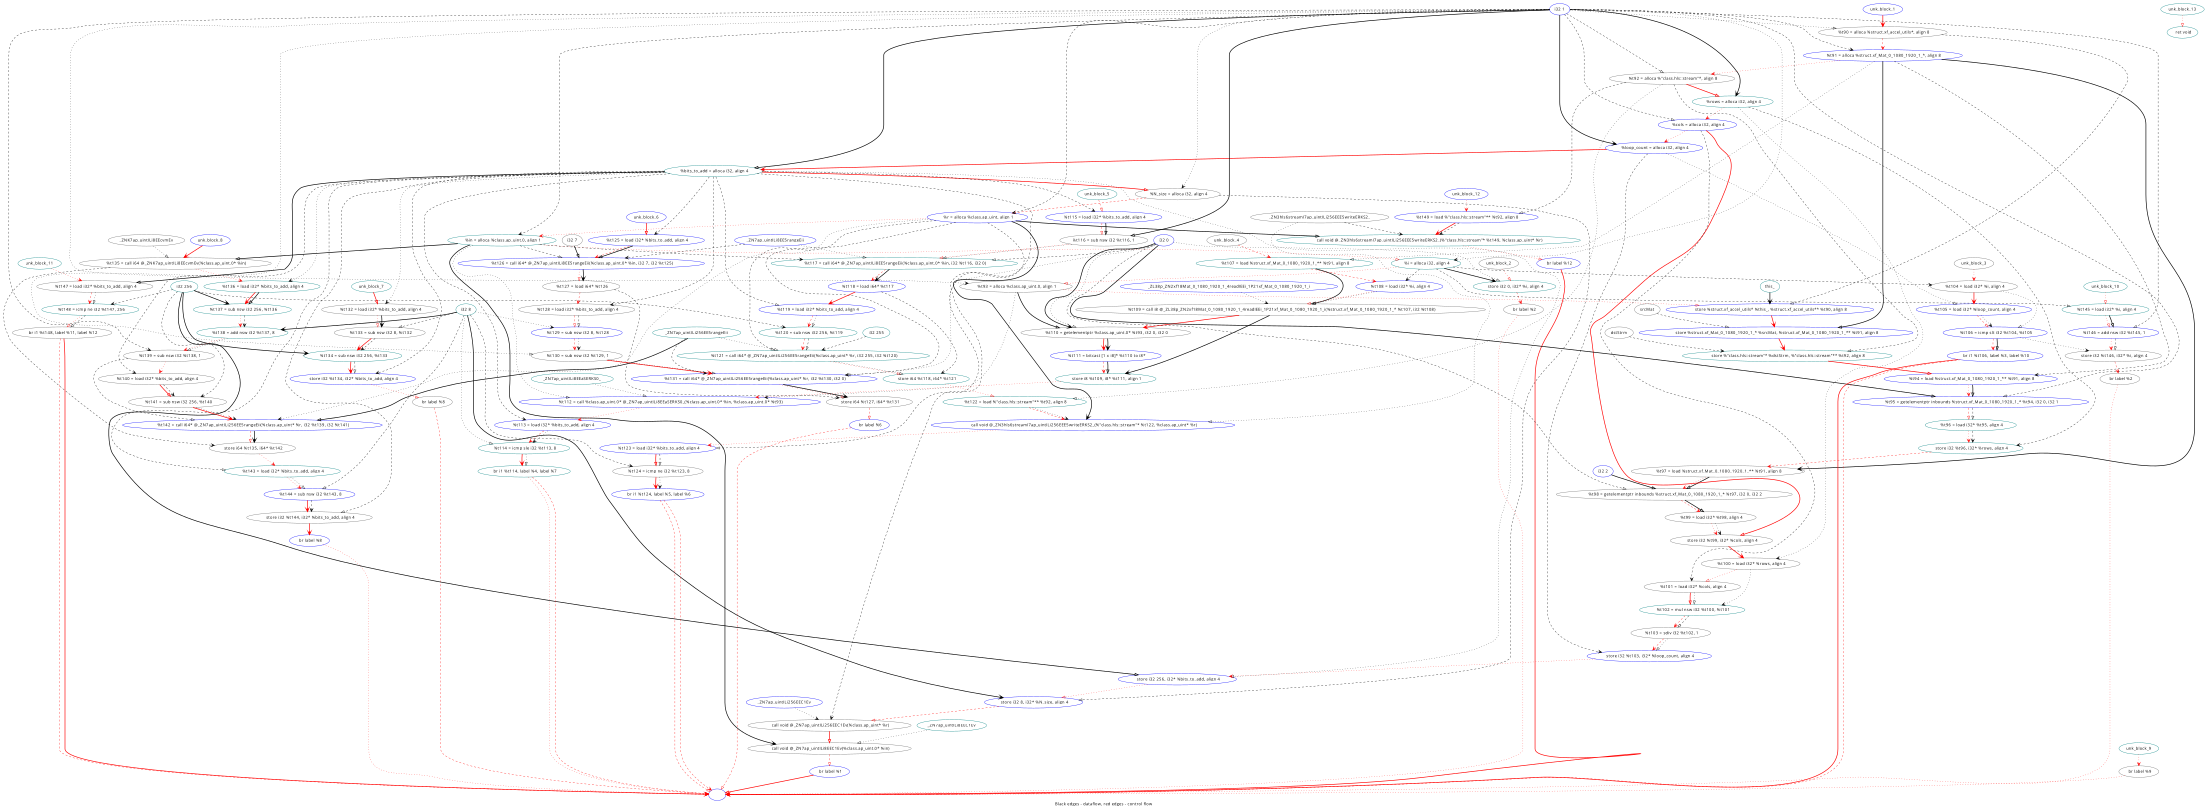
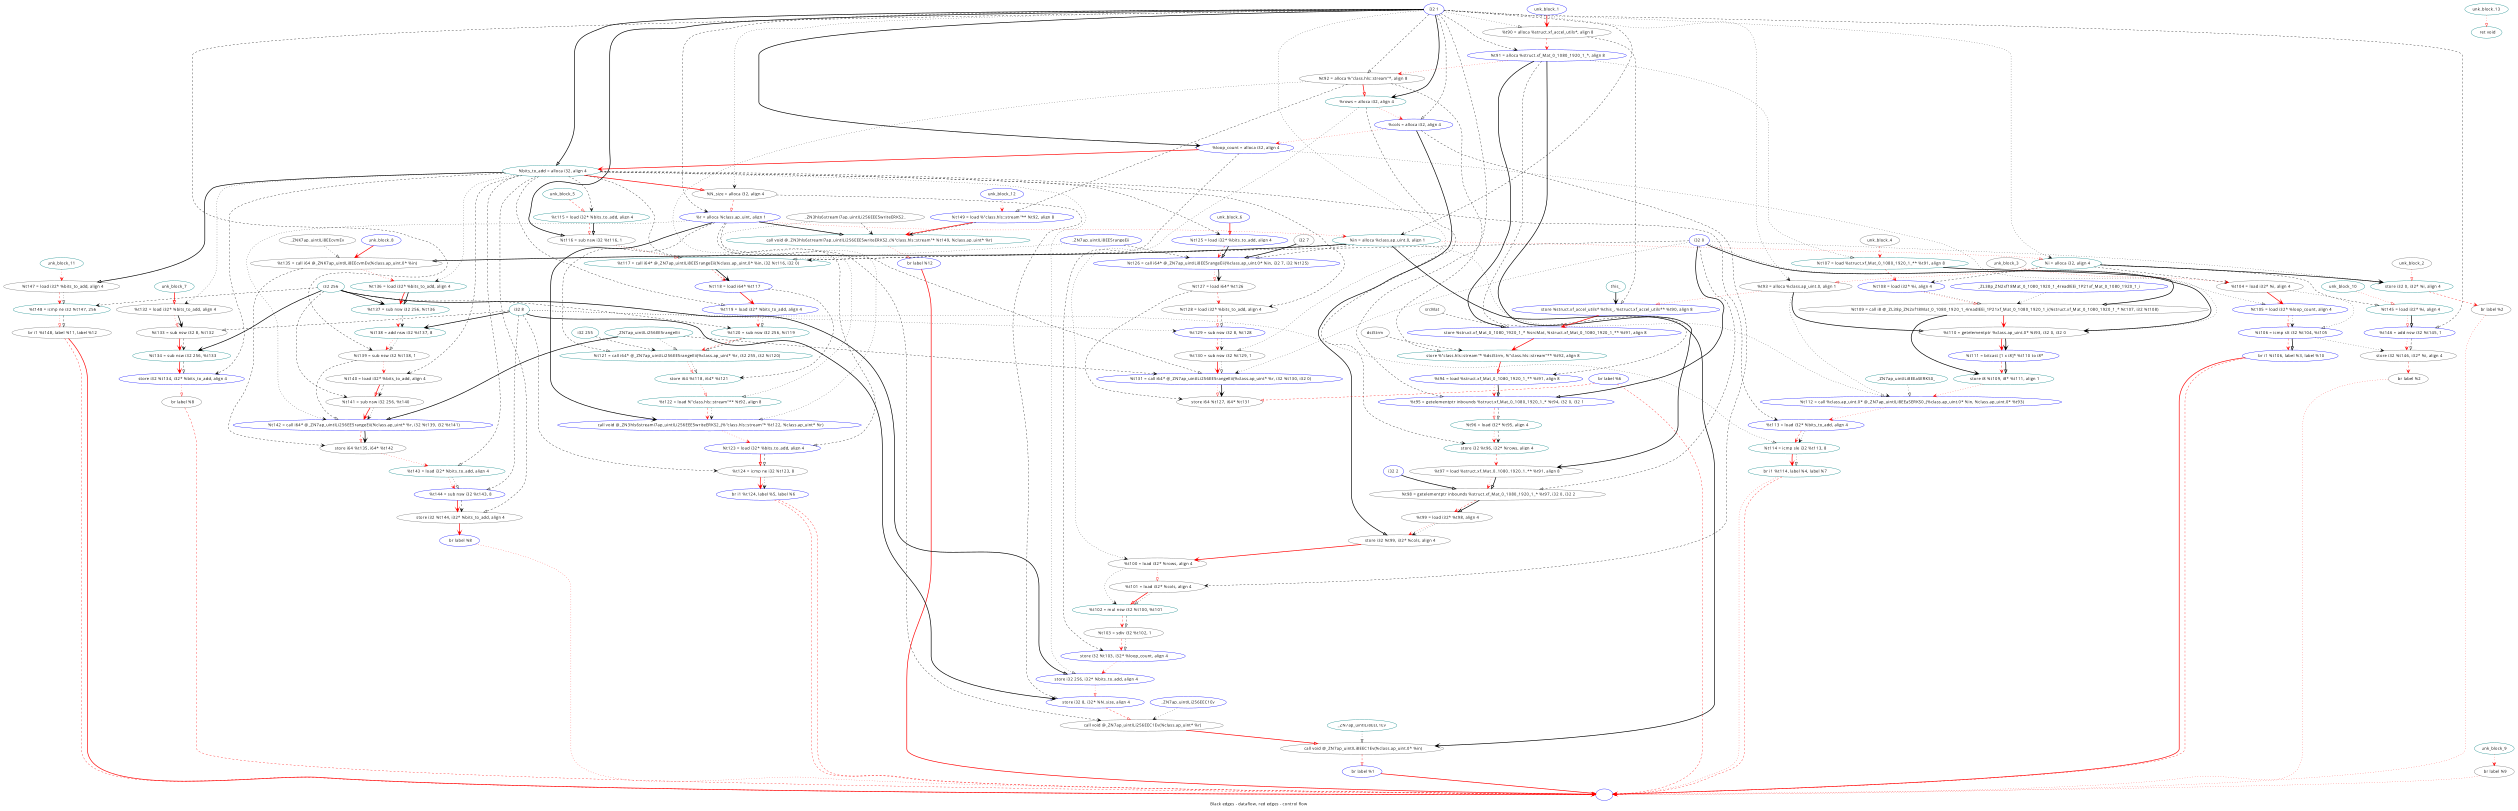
(1104, 217) -> (591, 217)
(1600, 398) -> (1333, 309)
(869, 412) -> (1438, 393)
